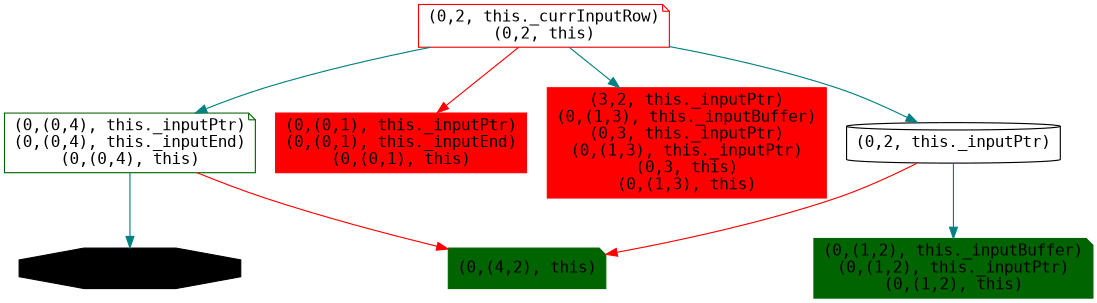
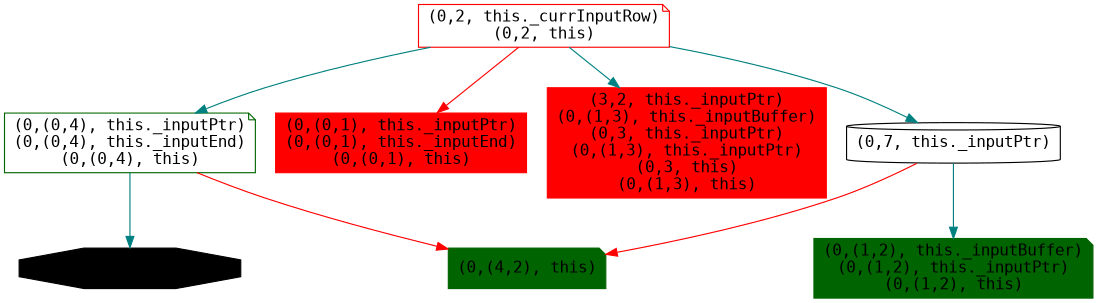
(953, 143) -> (953, 143)
